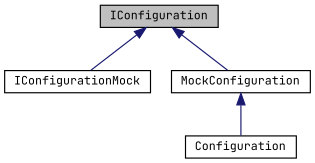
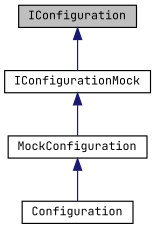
(205, 53) -> (78, 120)
